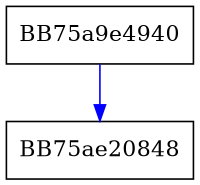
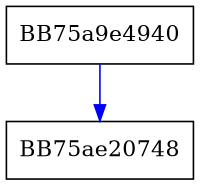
(100, 150) -> (100, 150)
